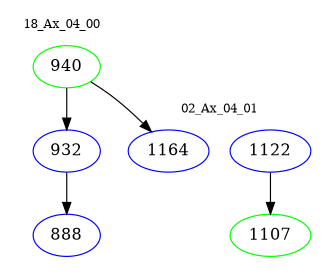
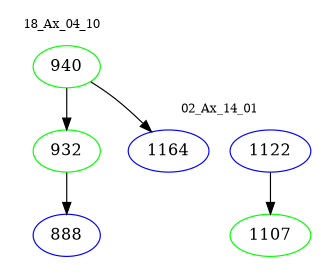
(62, 25) -> (62, 25)
(220, 109) -> (220, 109)
(67, 151) -> (67, 151)
